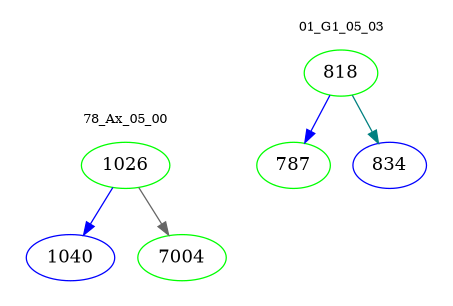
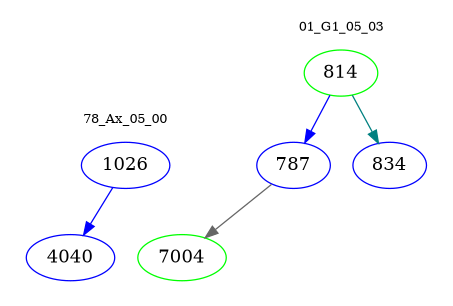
(341, 73) -> (341, 73)
(126, 165) -> (126, 165)
(294, 165) -> (294, 165)
(150, 206) -> (243, 207)
(71, 258) -> (71, 258)
